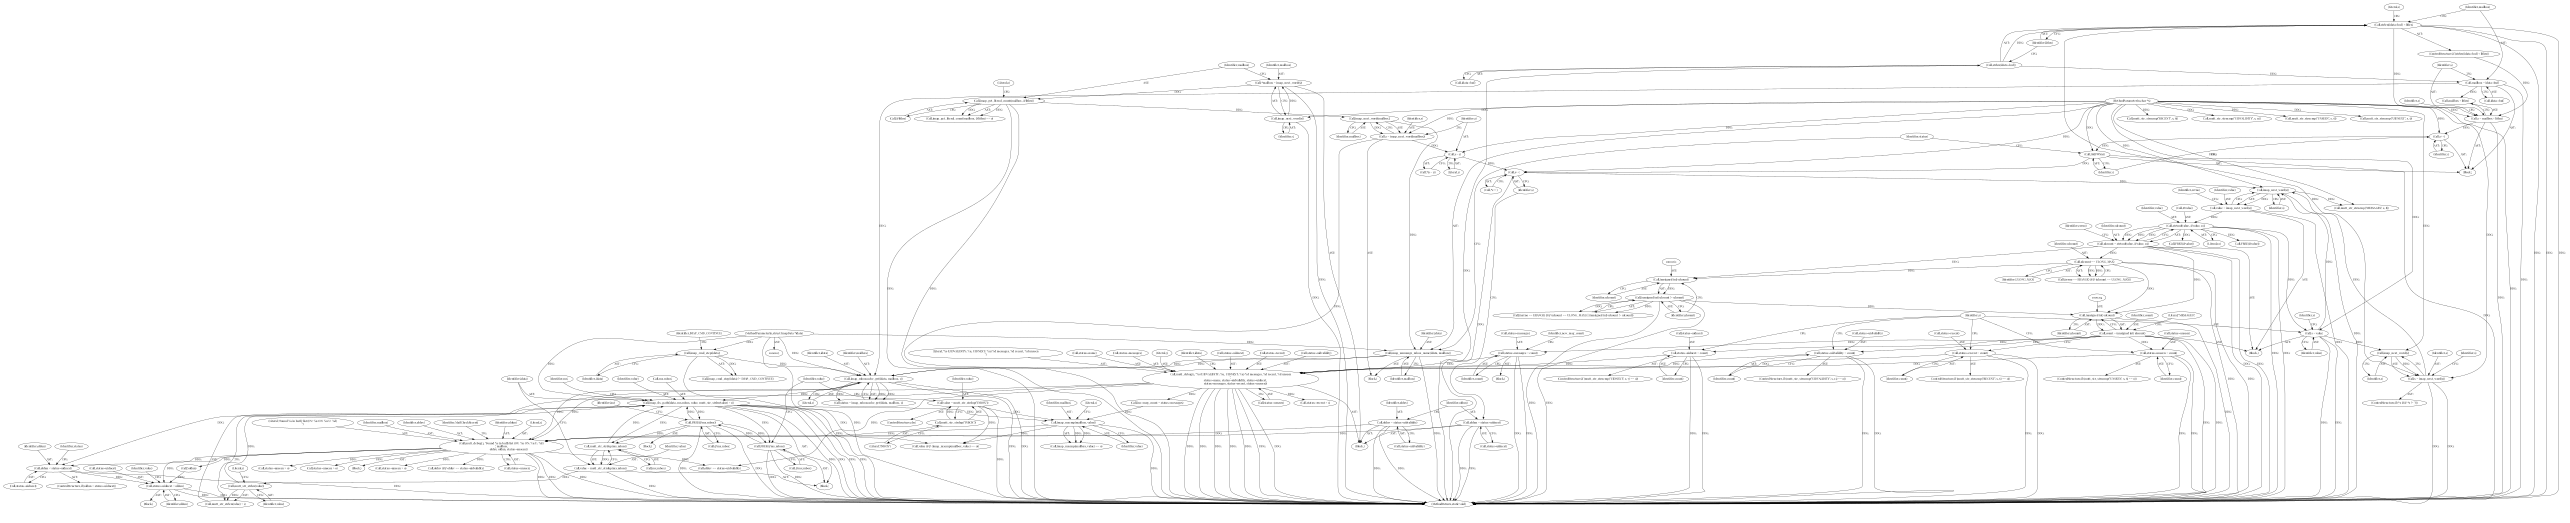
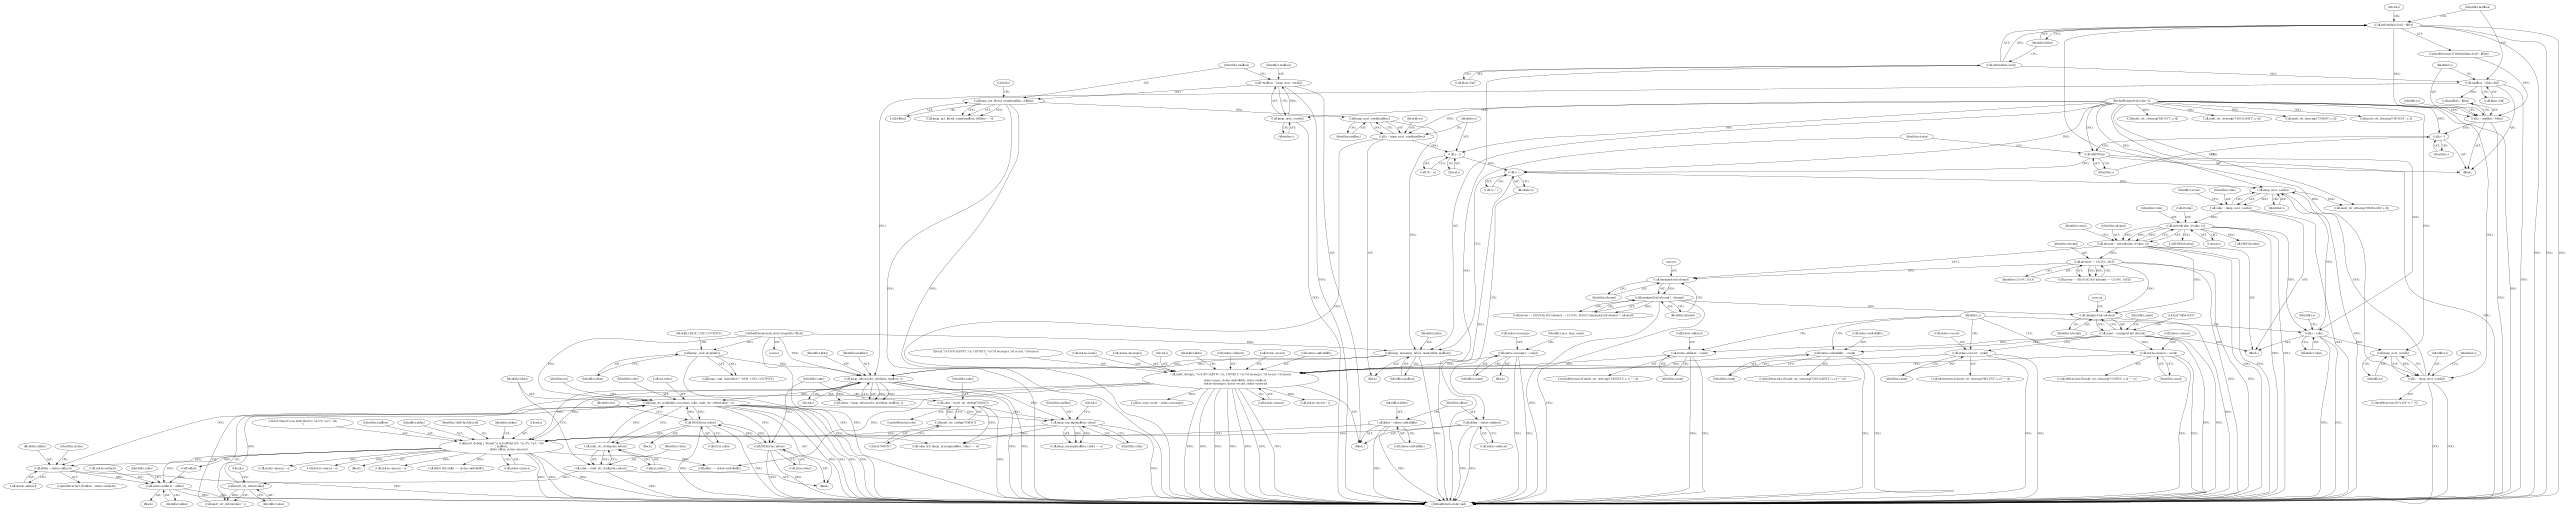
(1824, 341) -> none
(1116, 413) -> (980, 390)
